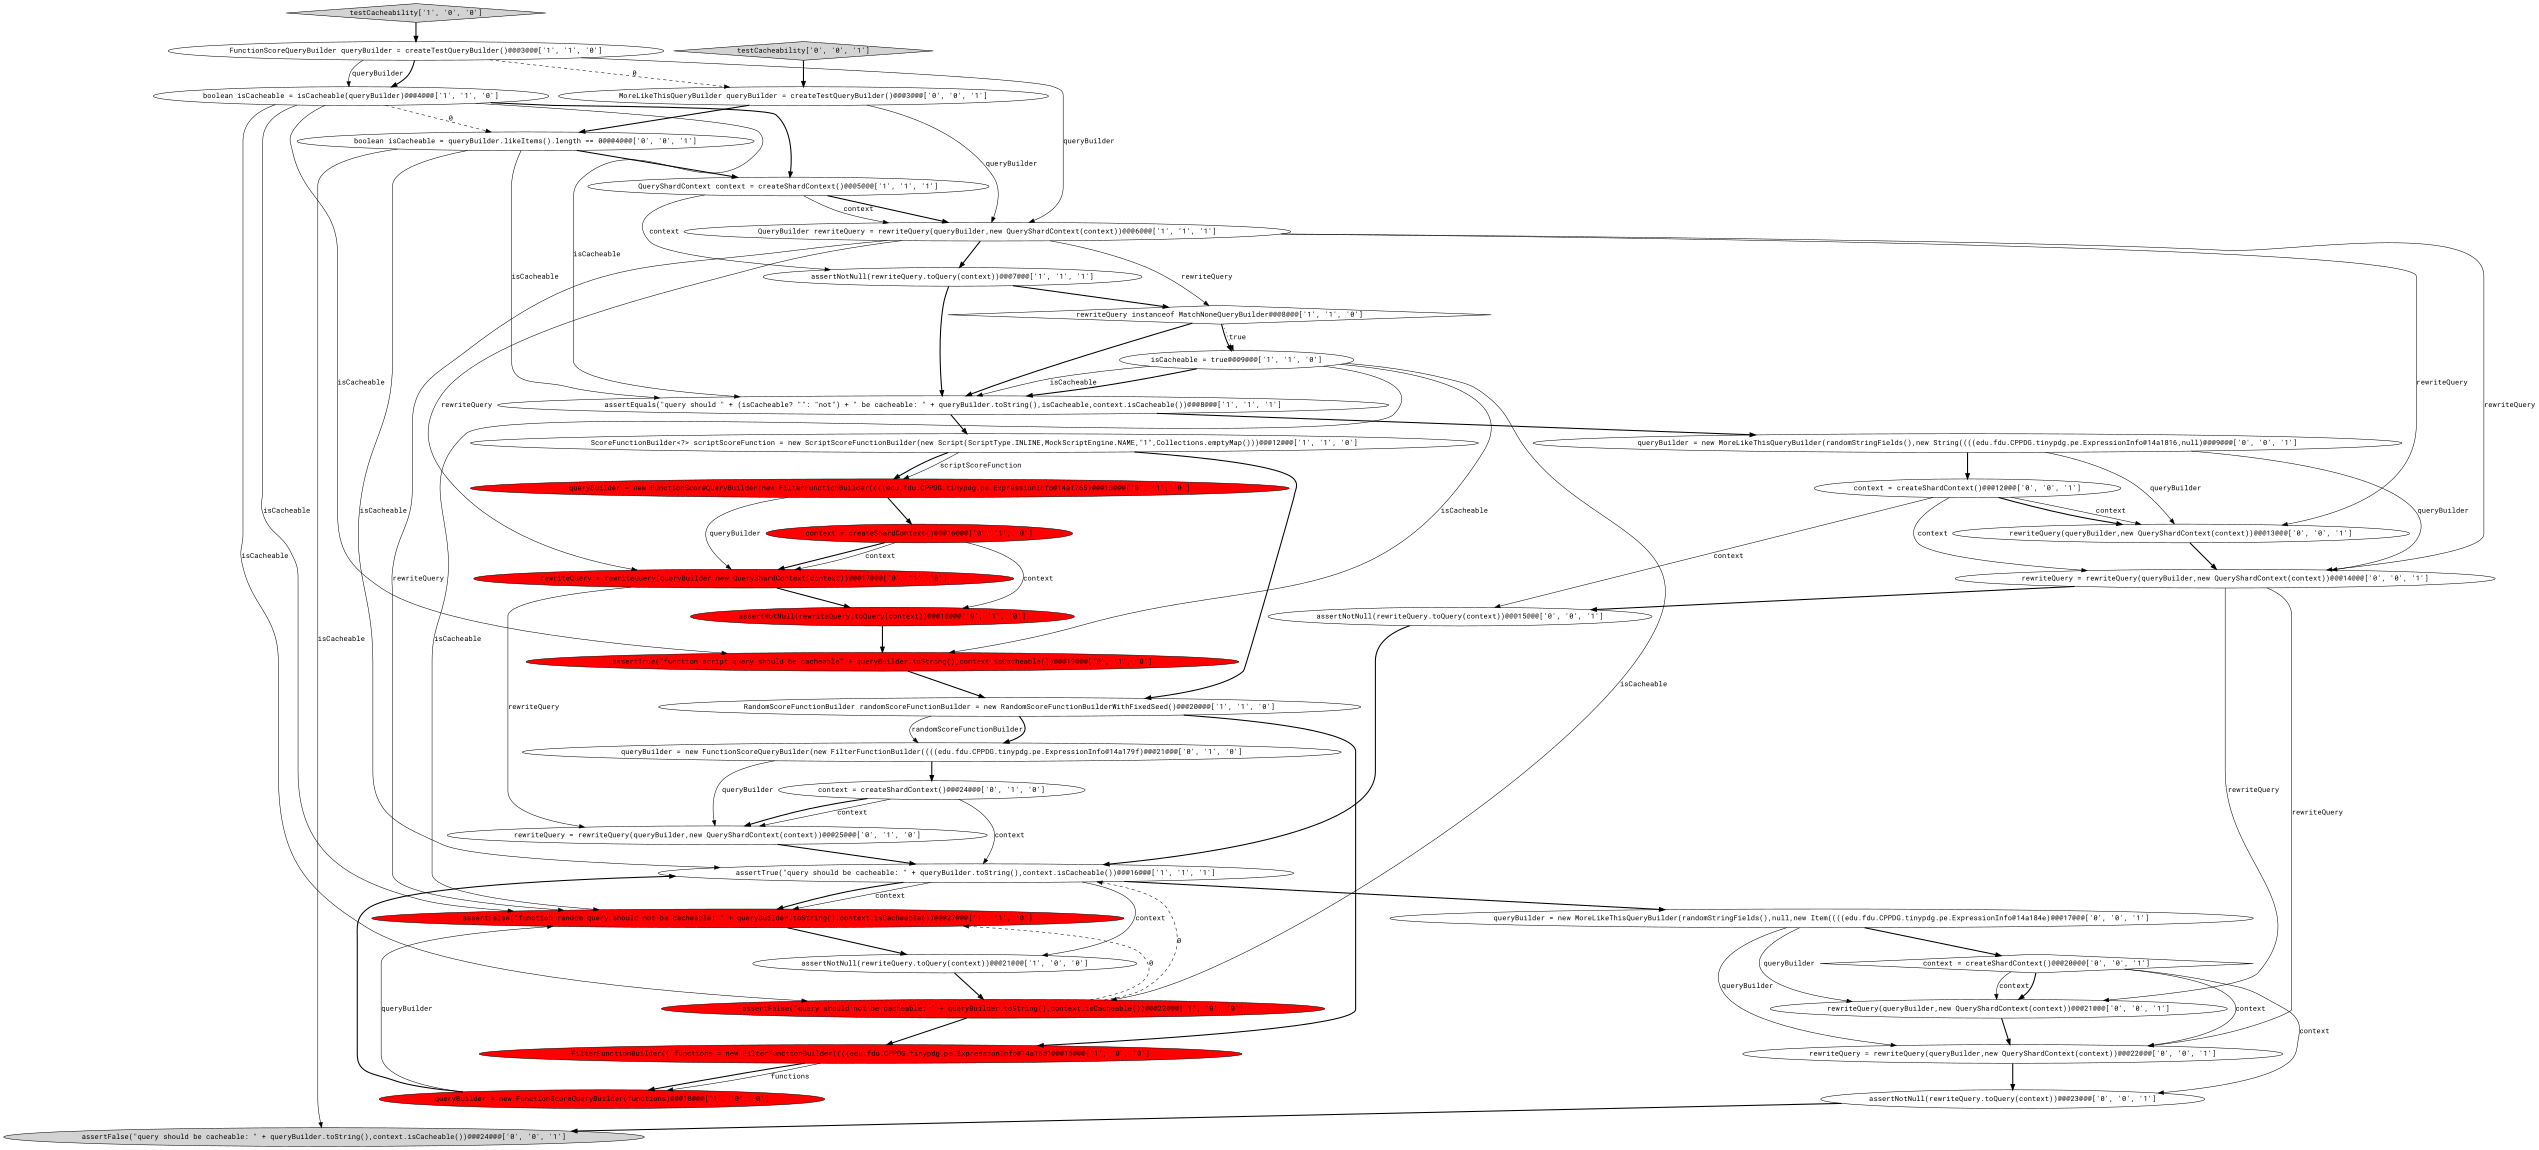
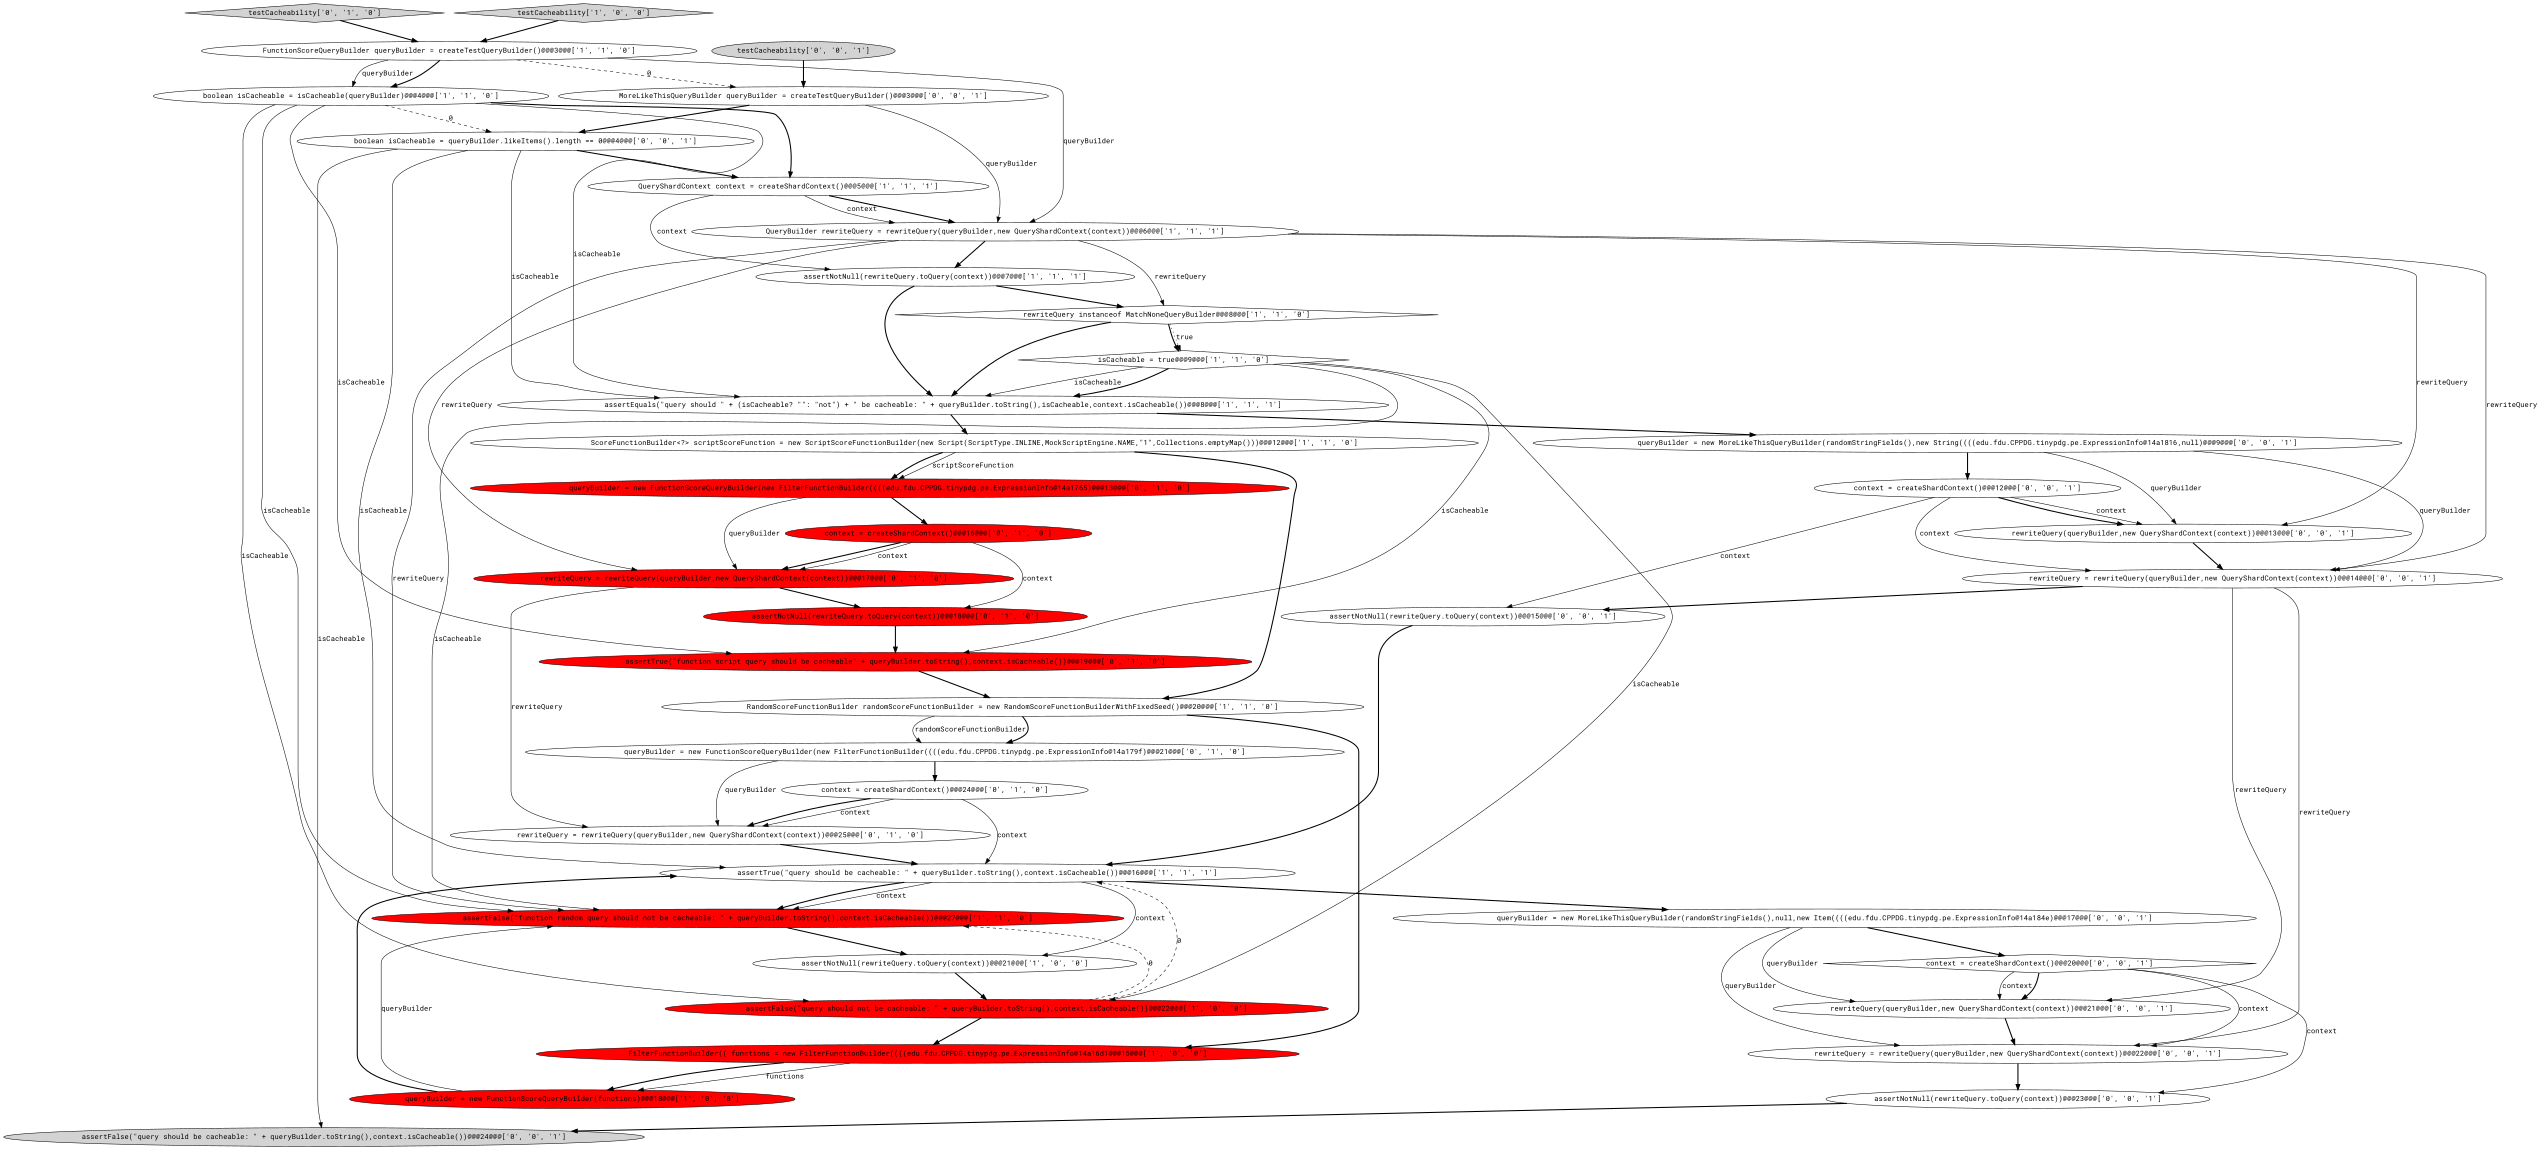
none -> (315, 13)
(803, 51) -> (803, 51)
(1237, 360) -> (1184, 360)
